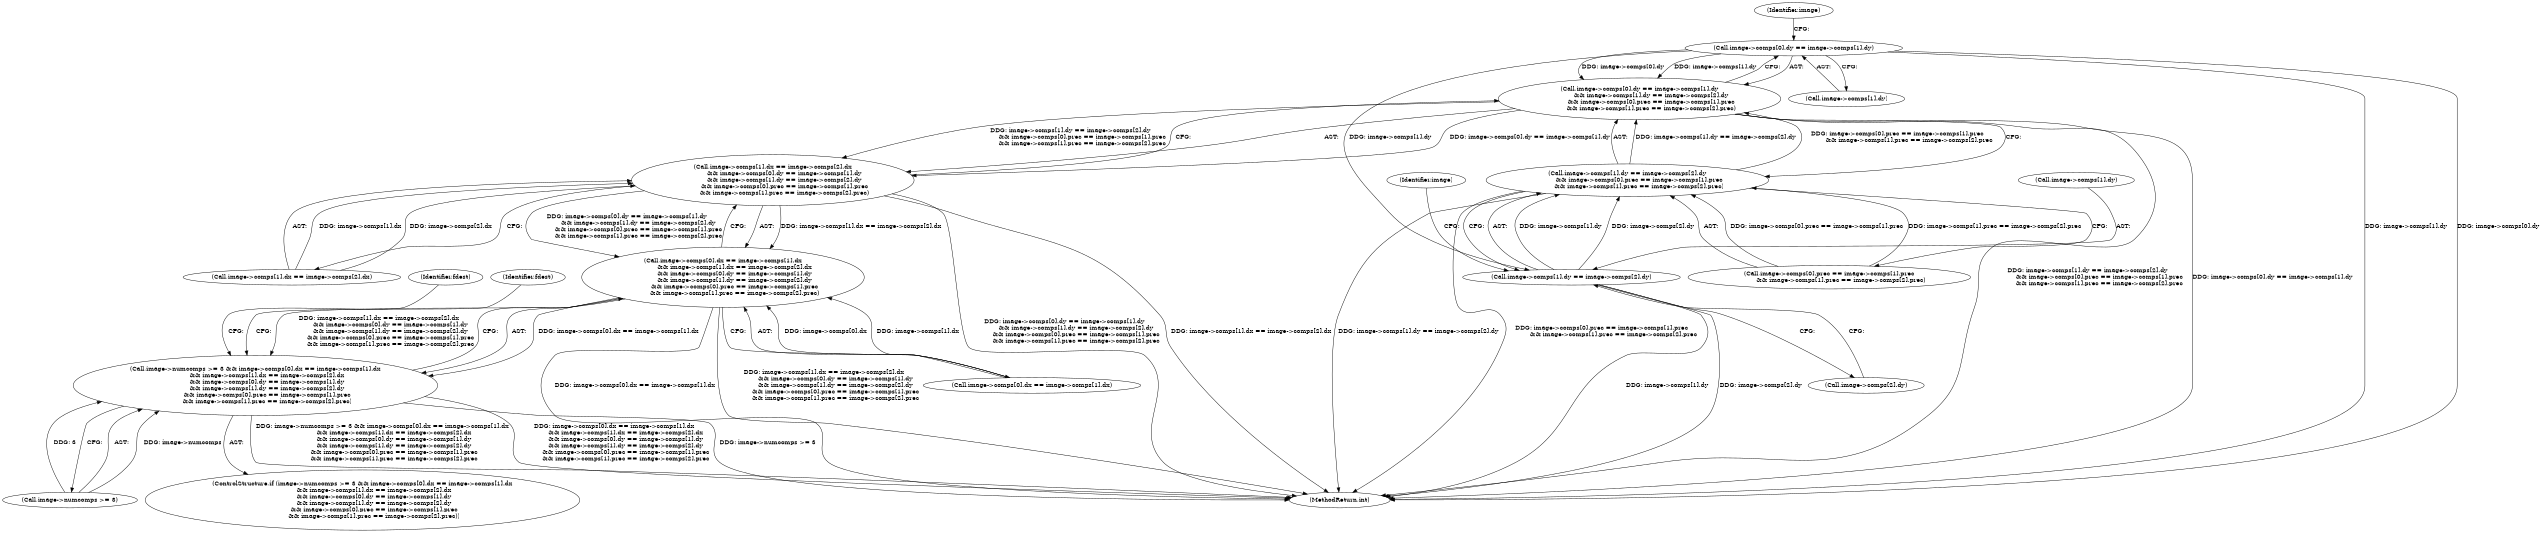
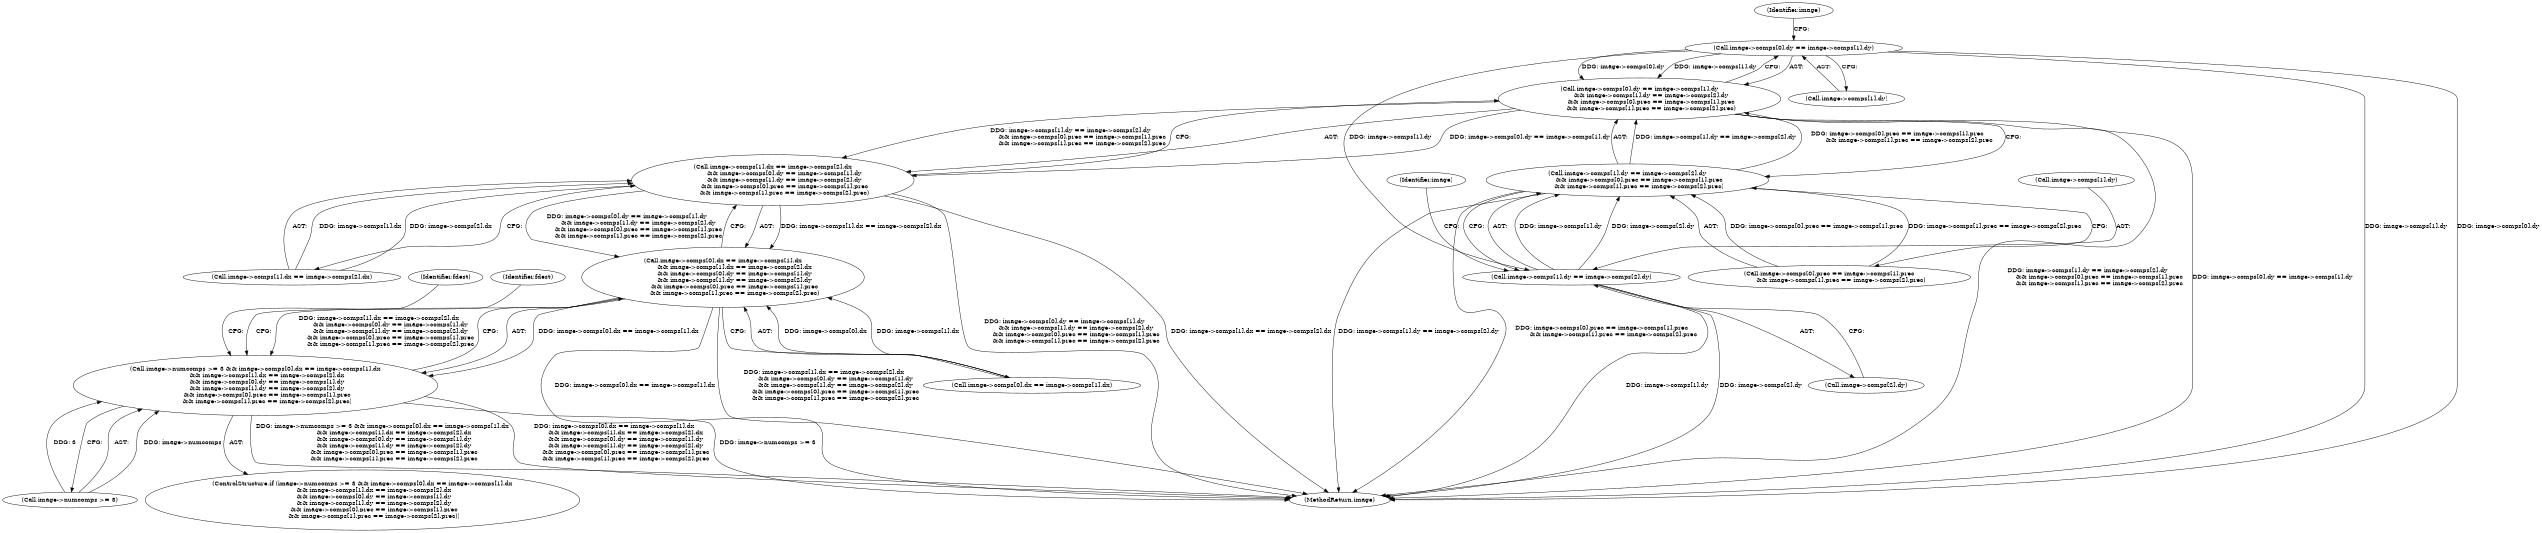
(1808, 331) -> (1808, 331)
(1340, 500) -> (1340, 500)
